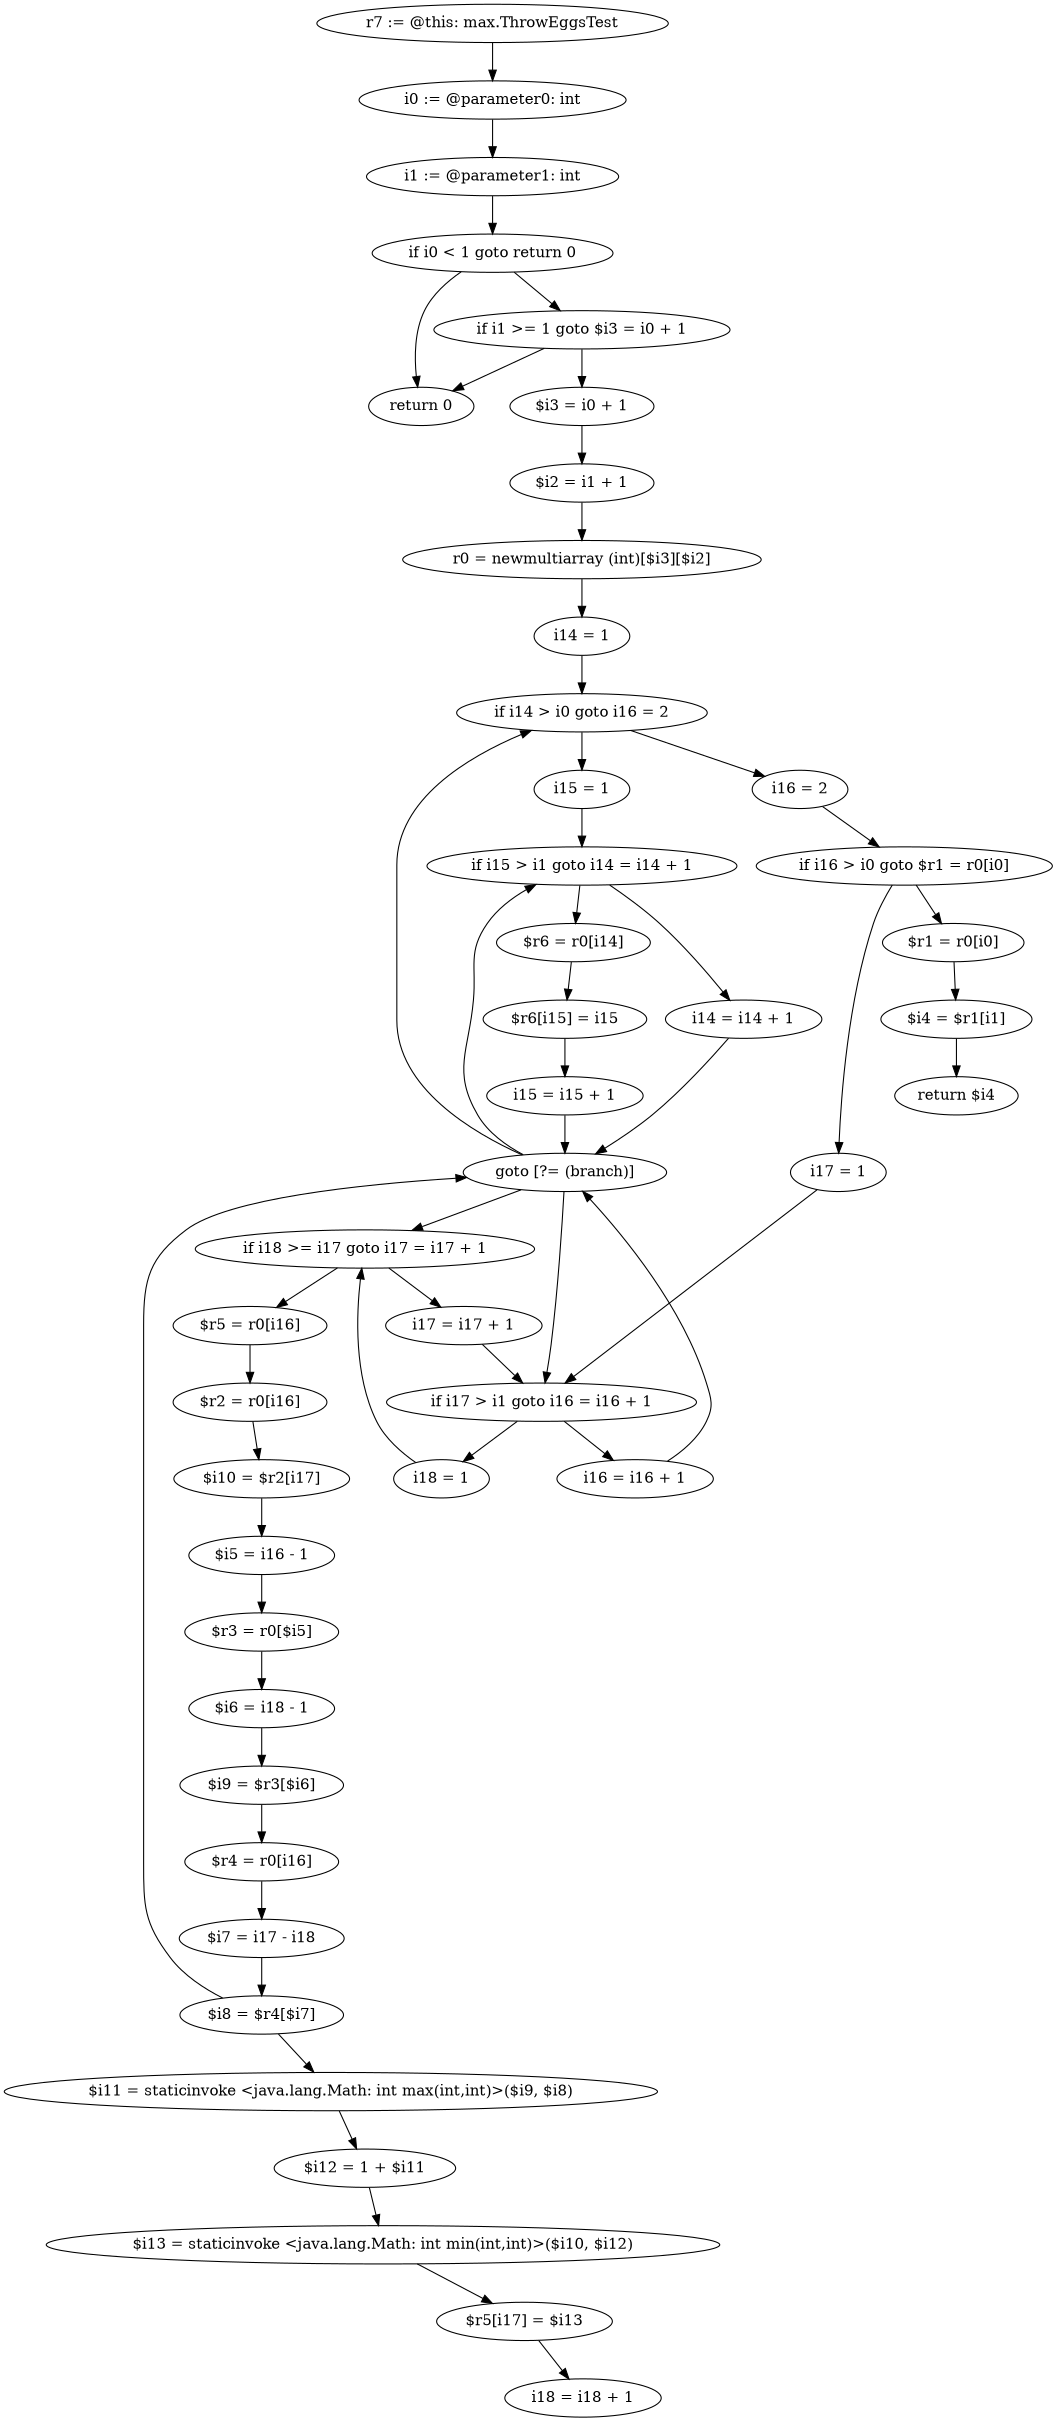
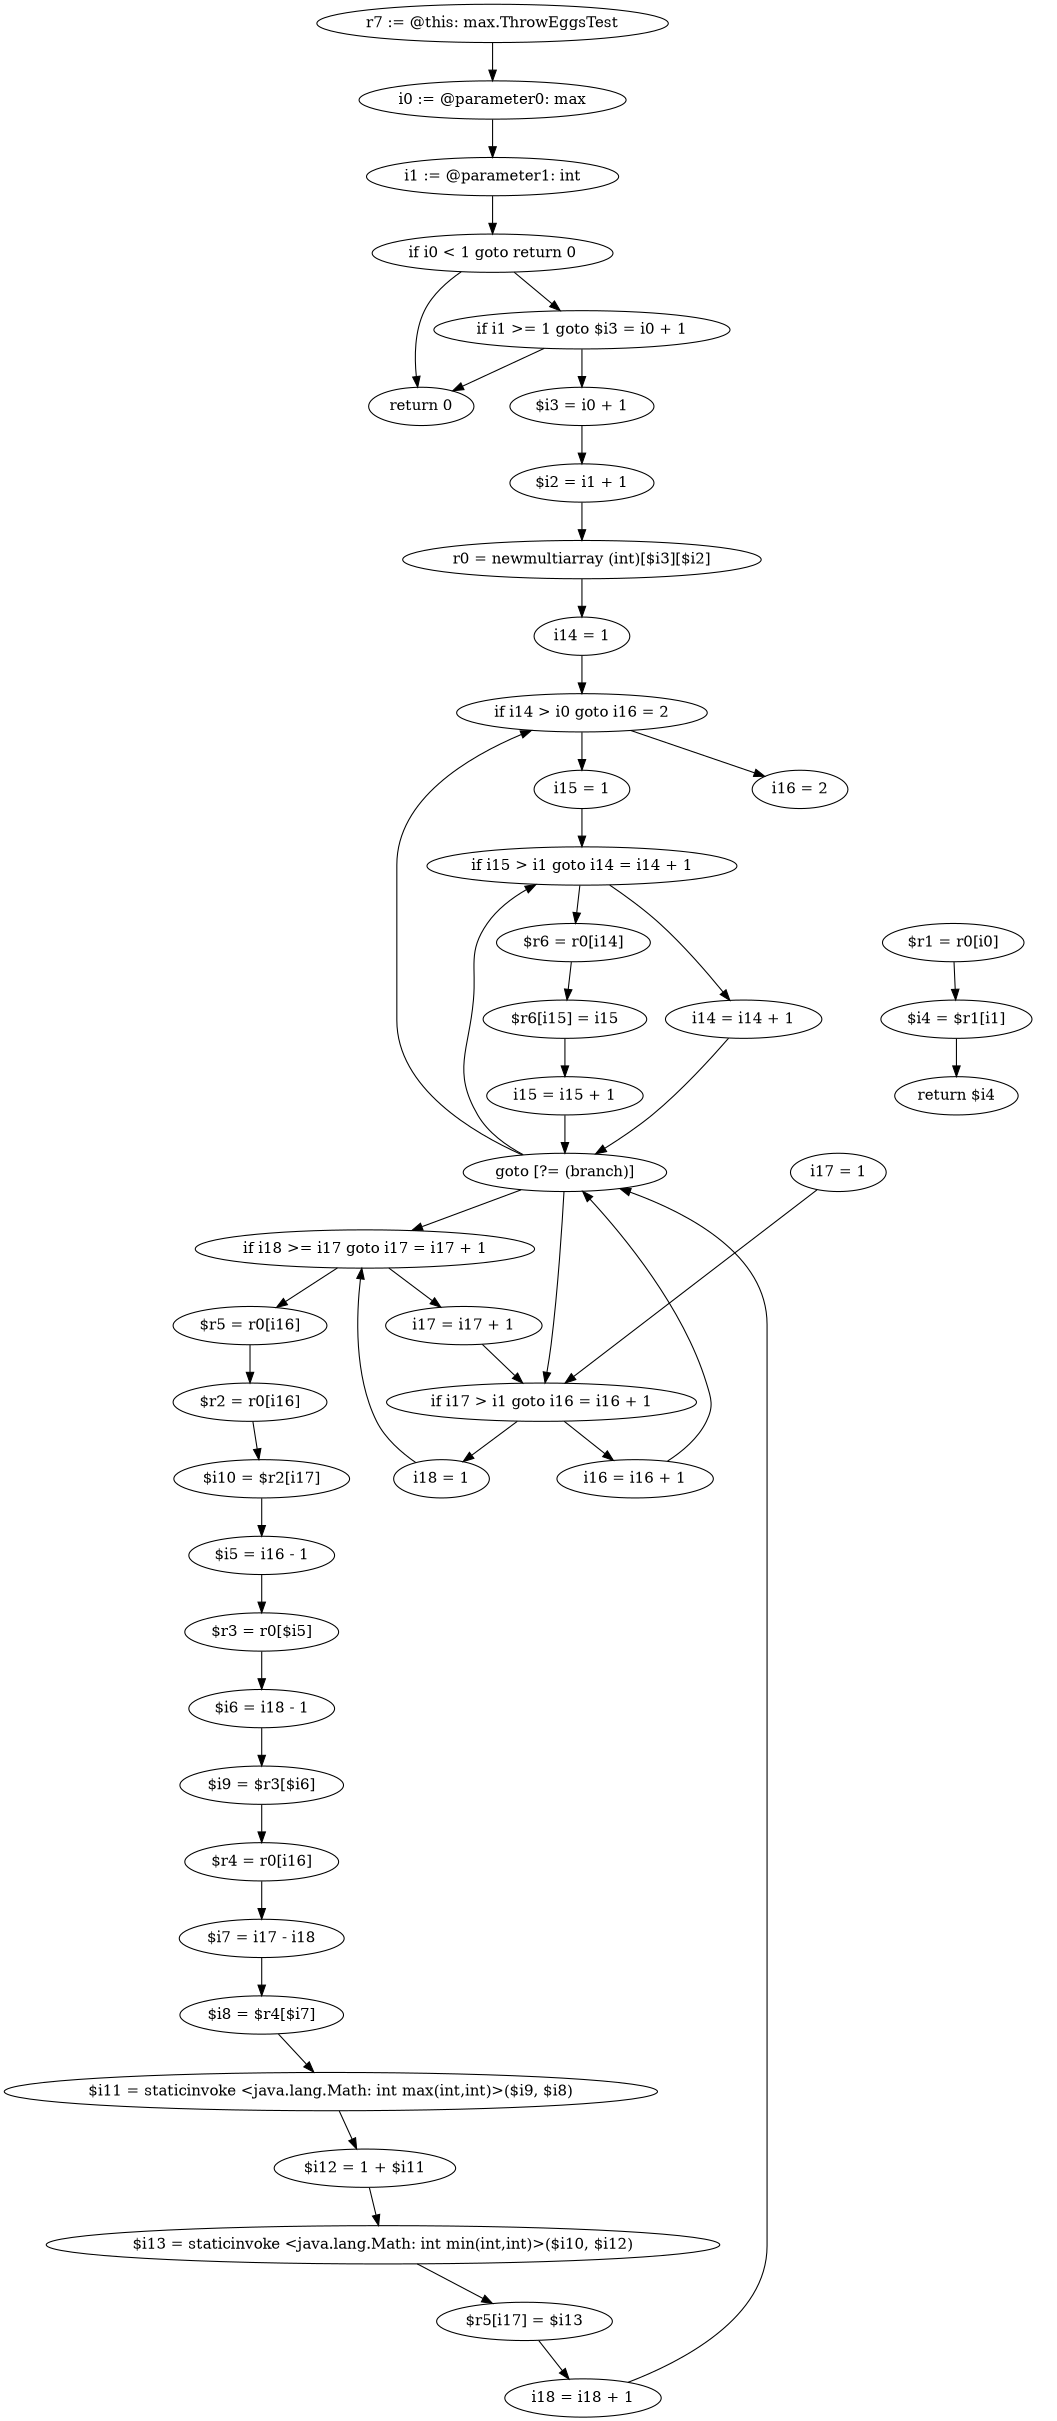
(493, 100) -> (493, 100)
(904, 866) -> none
(144, 1485) -> (767, 1787)
